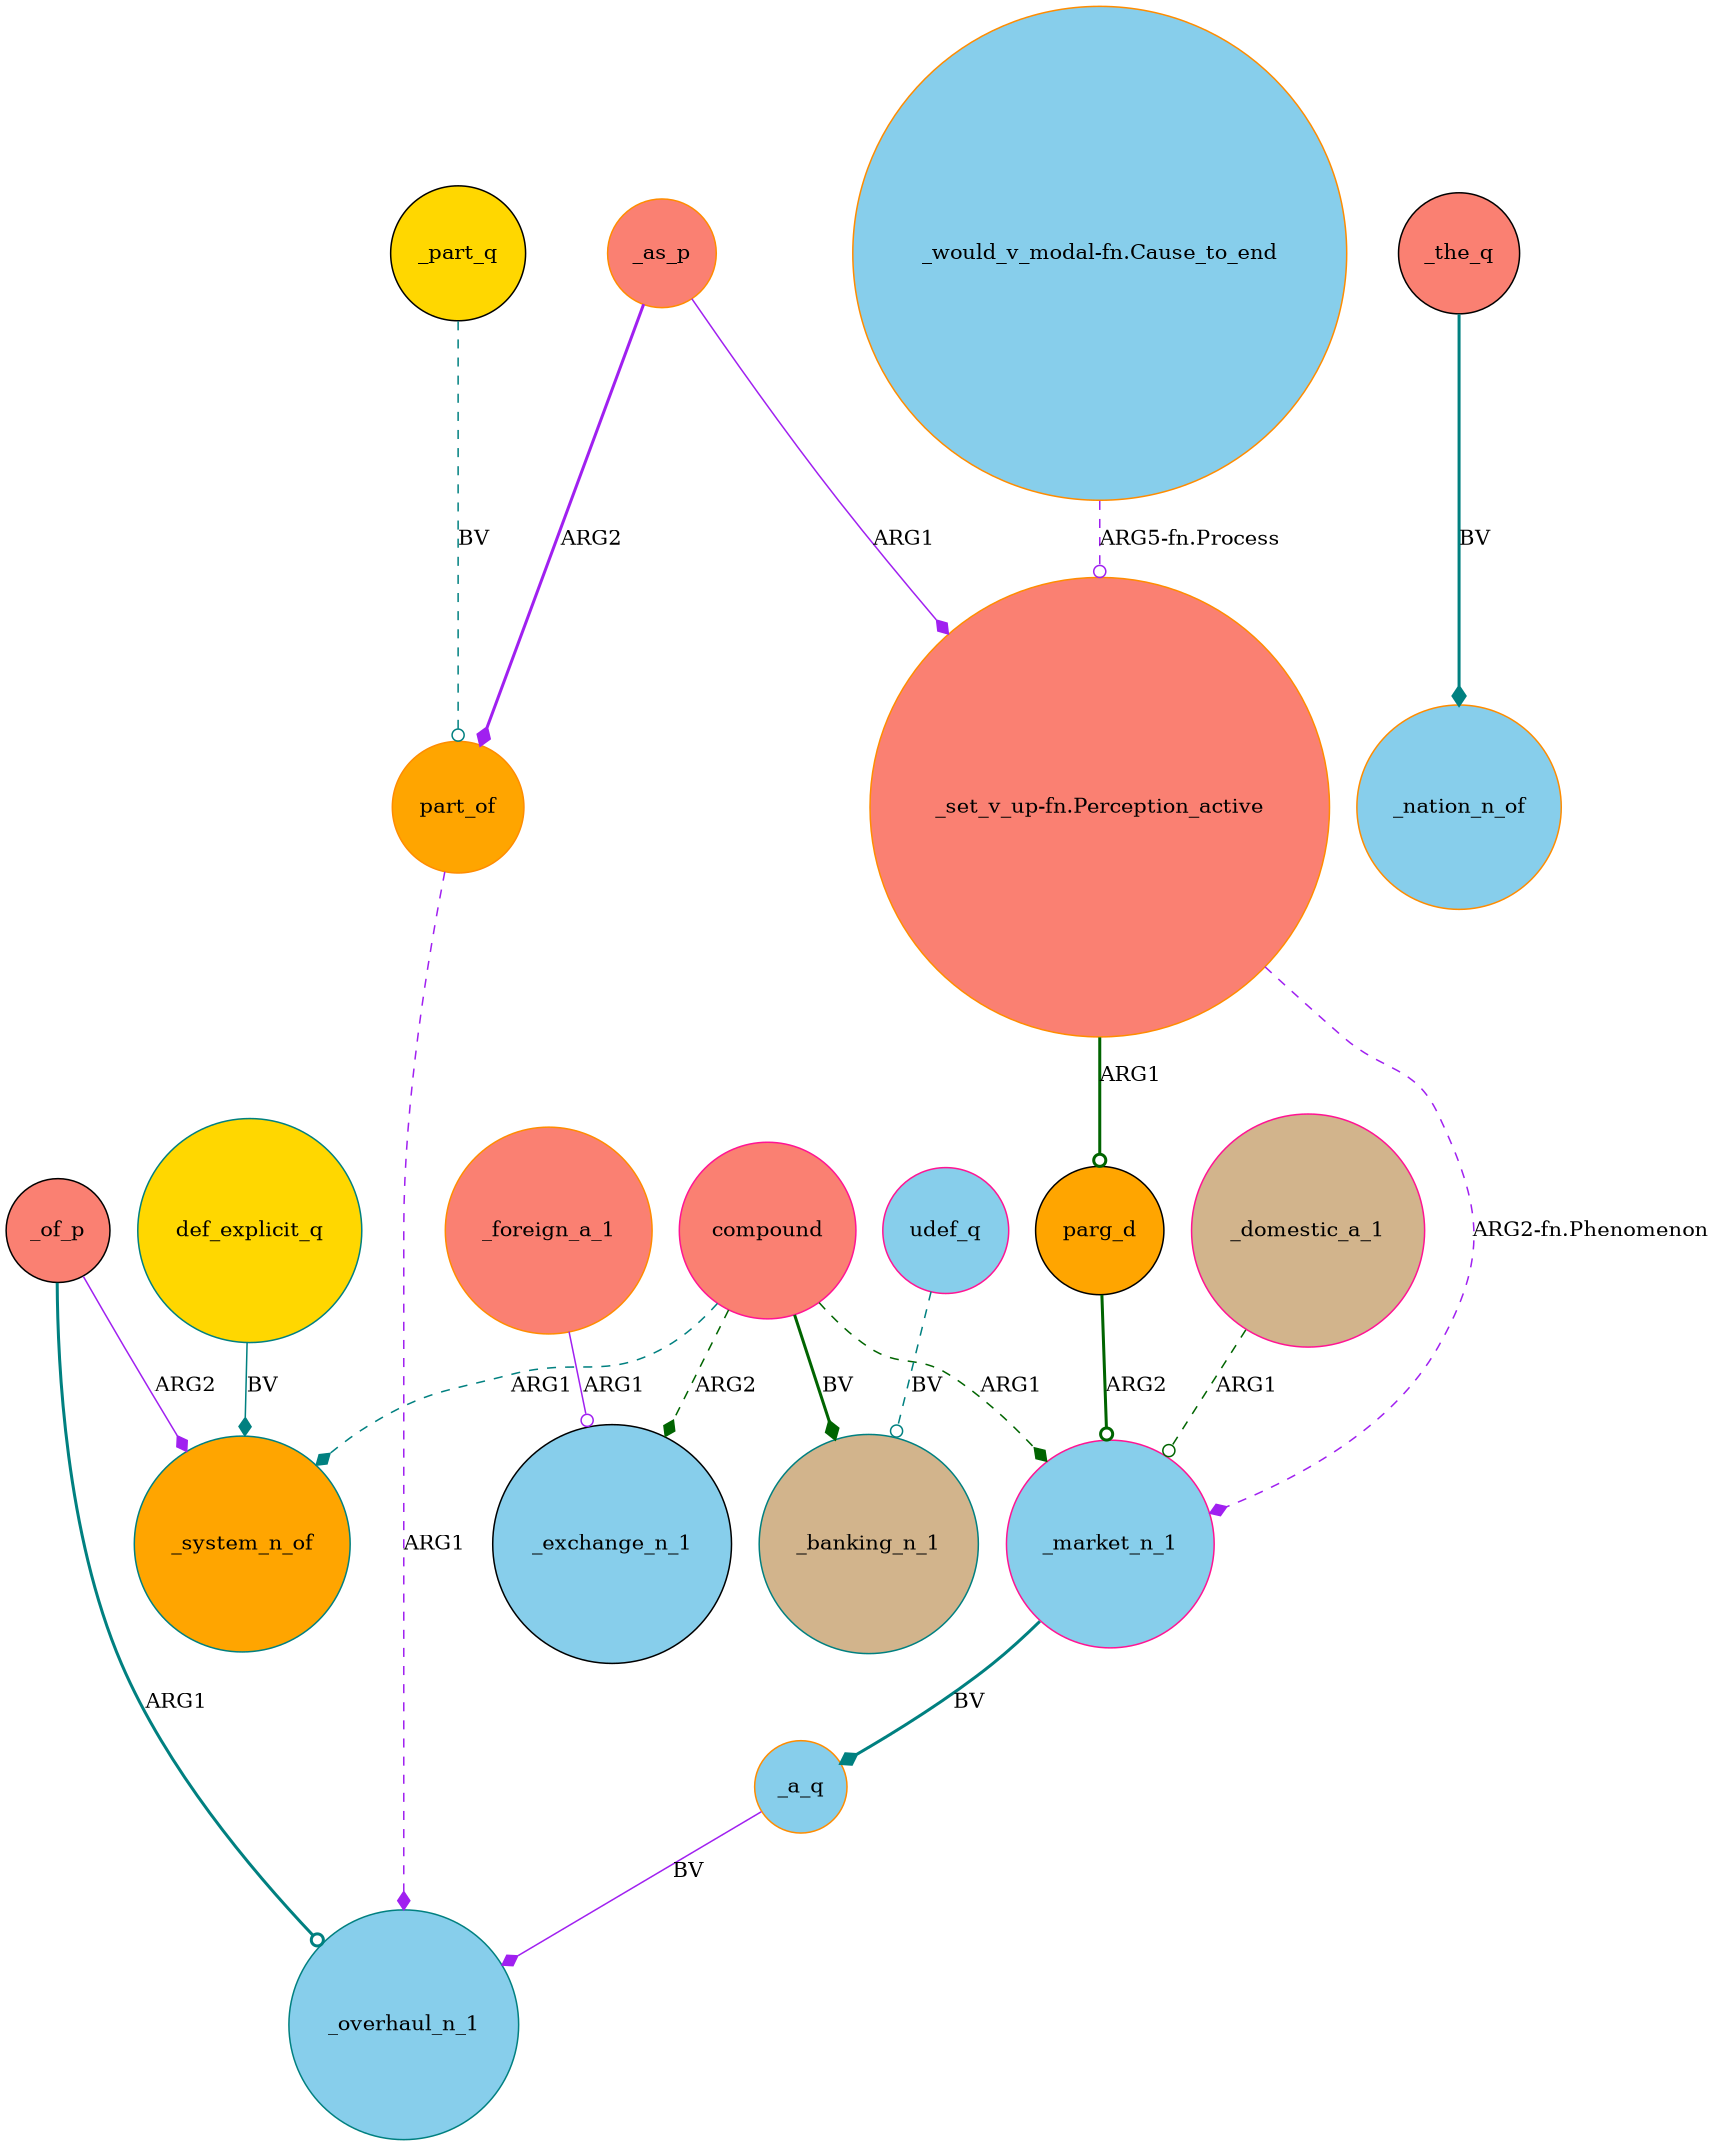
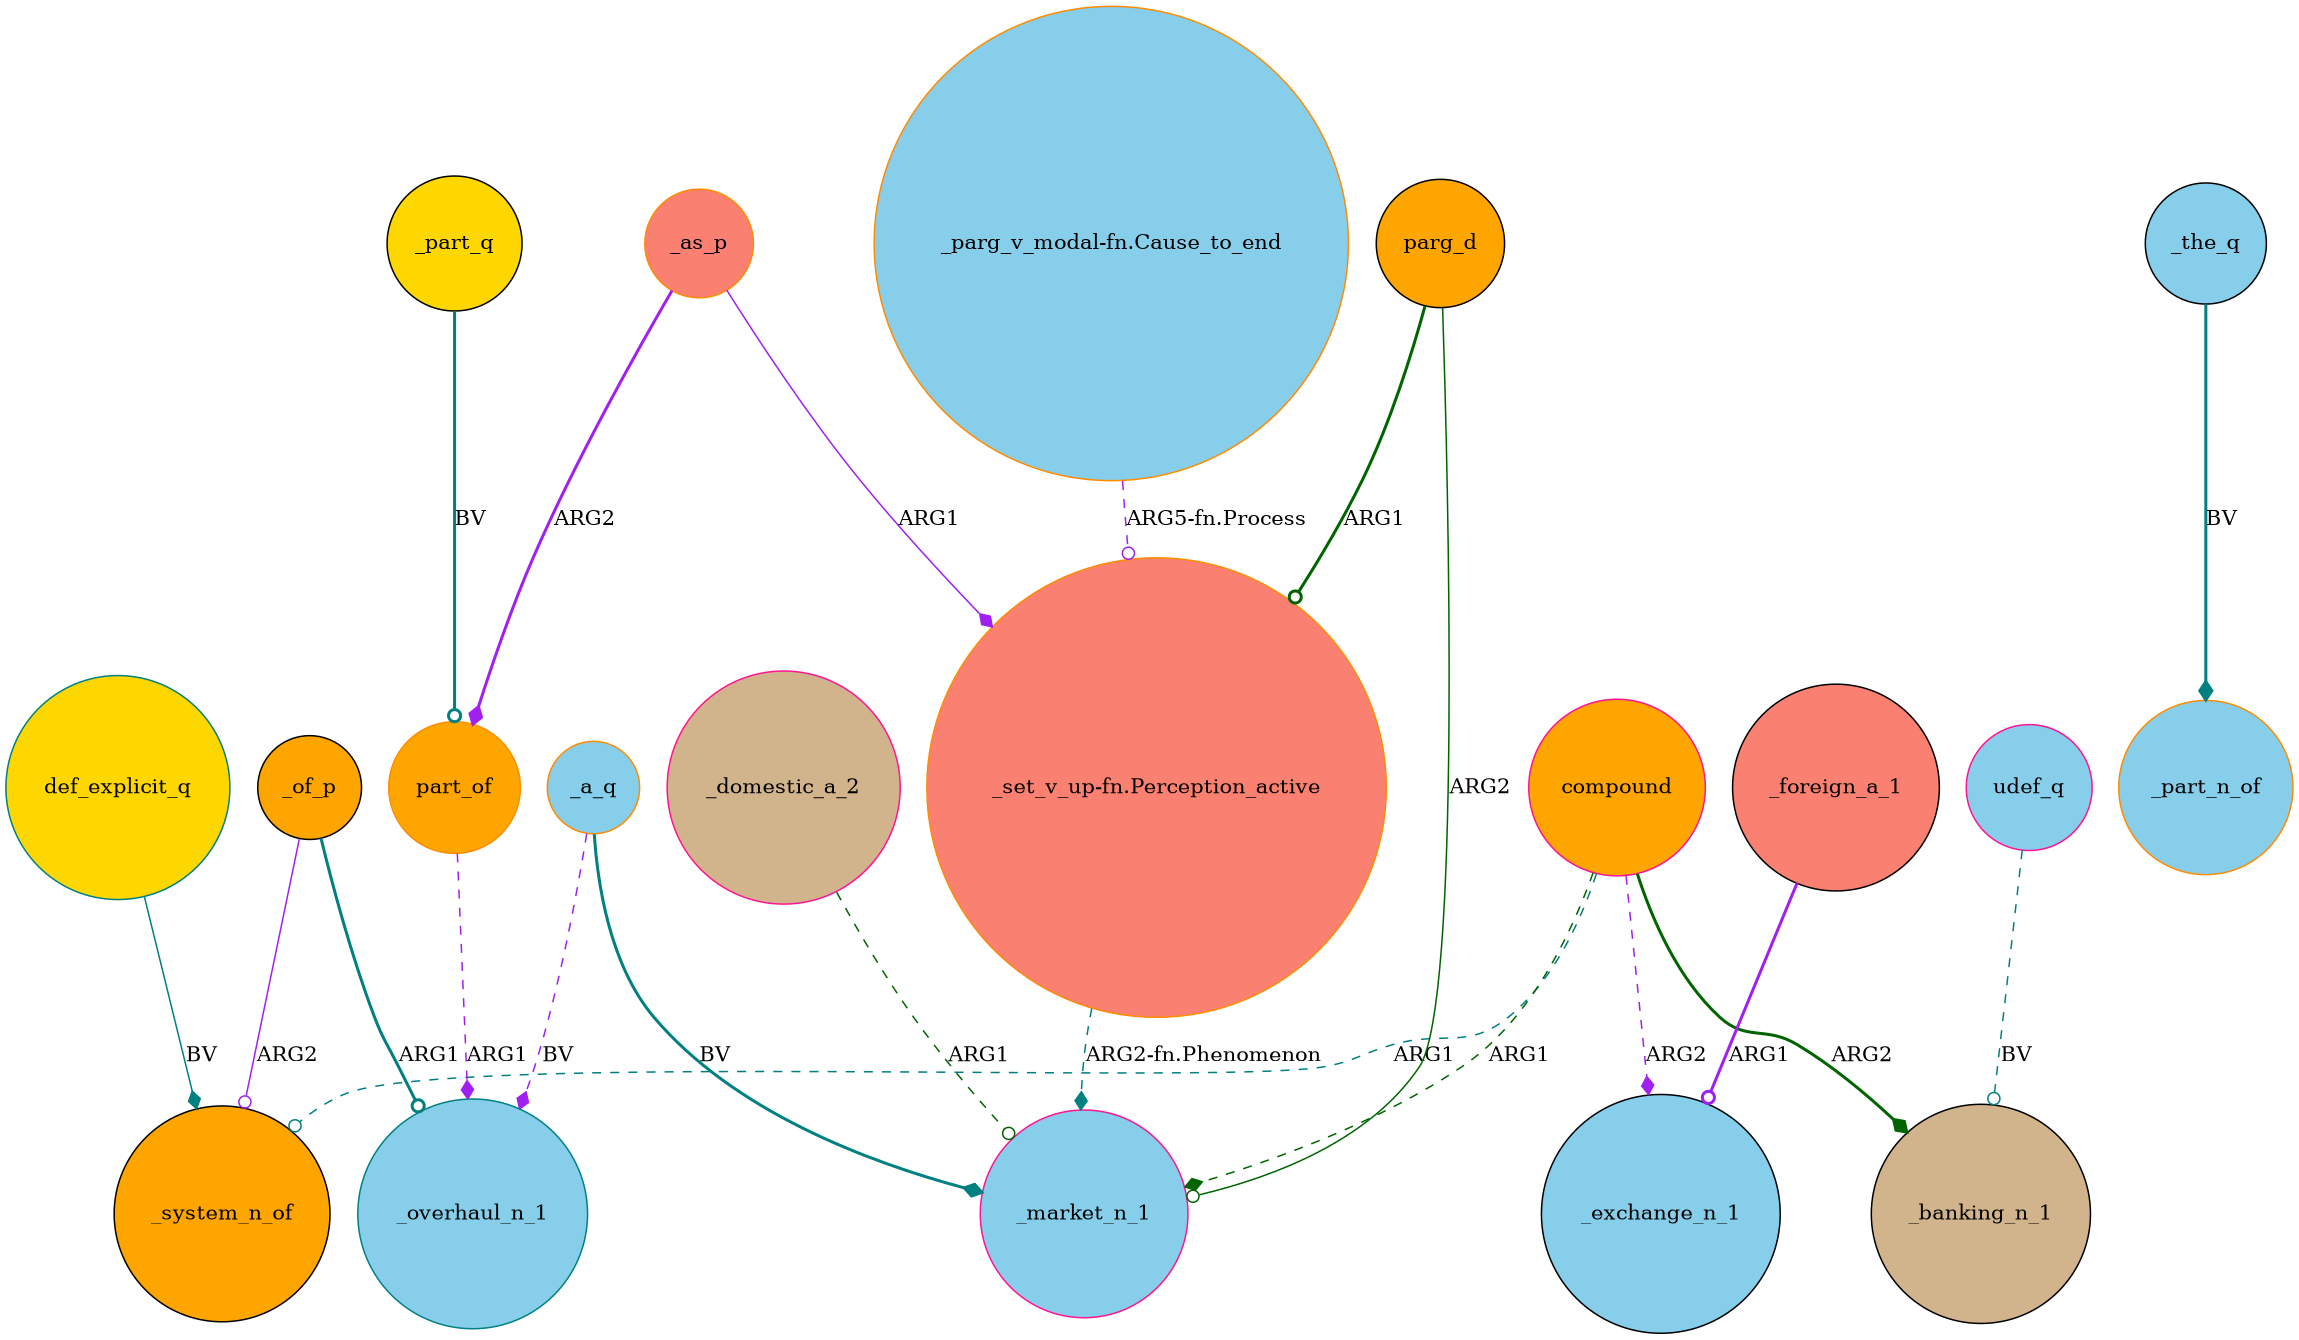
(1100, 253) -> (1111, 244)
(1459, 253) -> (2206, 244)
(458, 525) -> (455, 510)
(1459, 807) -> (2206, 788)
(1100, 1096) -> (1374, 454)
(58, 1231) -> (310, 788)
(549, 1231) -> (1836, 788)
(768, 1231) -> (1617, 788)
(1308, 1231) -> (784, 788)
(1473, 1251) -> (1085, 1050)
(130, 1356) -> (273, 967)
(1104, 1361) -> (1447, 819)
(701, 1365) -> (1636, 976)
(524, 1372) -> (989, 1072)
(578, 1377) -> (1754, 987)
(838, 1386) -> (1862, 1056)
(242, 1544) -> (222, 1214)
(869, 1544) -> (1981, 1214)
(953, 1694) -> (725, 1081)
(640, 1884) -> (562, 964)
